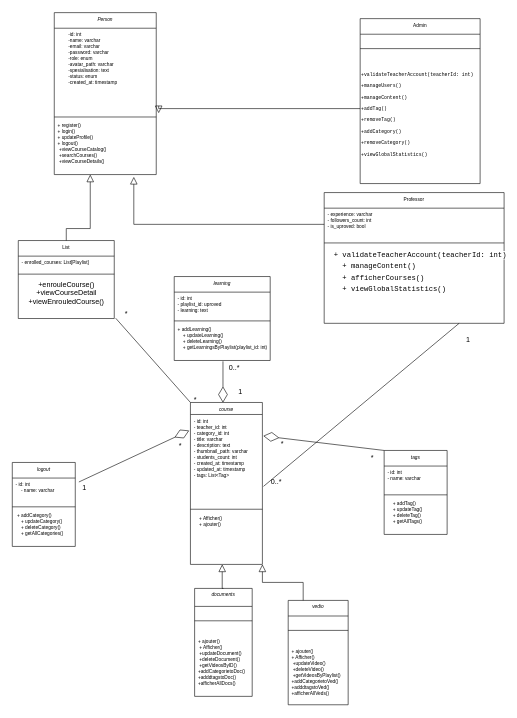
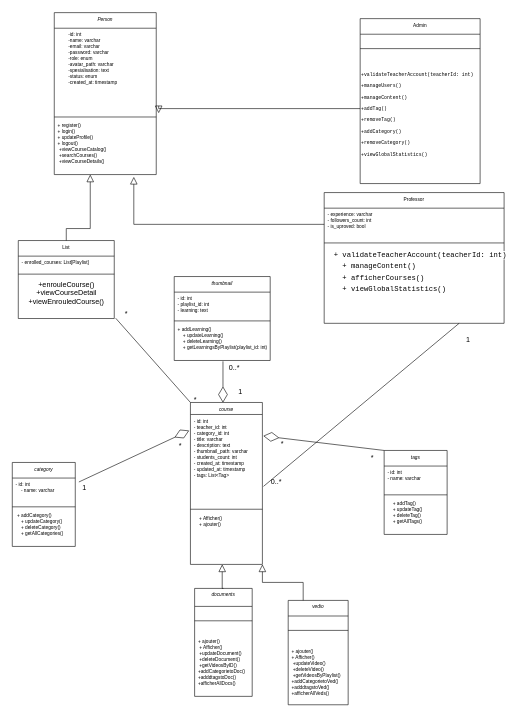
(222, 283) -> (222, 283)
(187, 298) -> (187, 298)
(44, 469) -> (44, 469)
